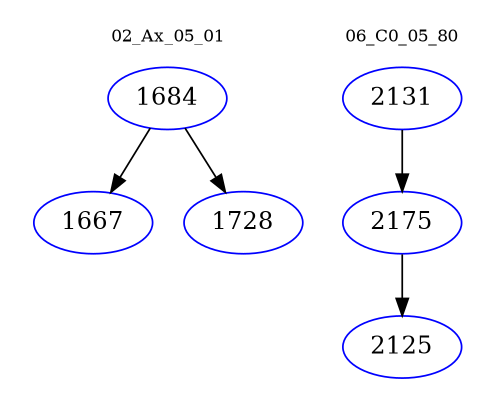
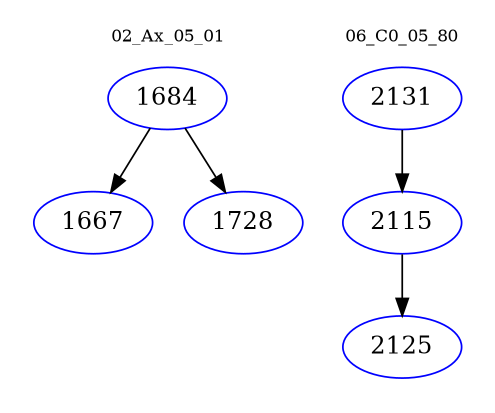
(402, 223) -> (402, 223)
